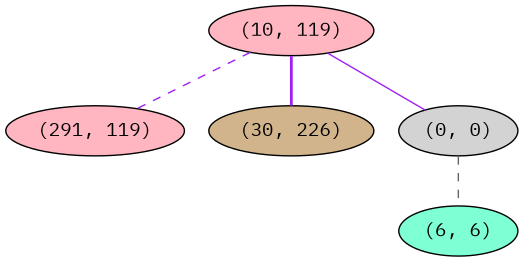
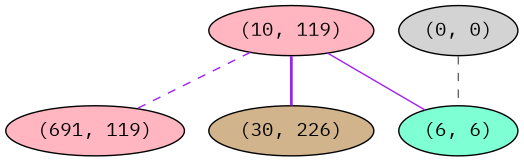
(376, 82) -> (376, 82)
(95, 131) -> (95, 131)
